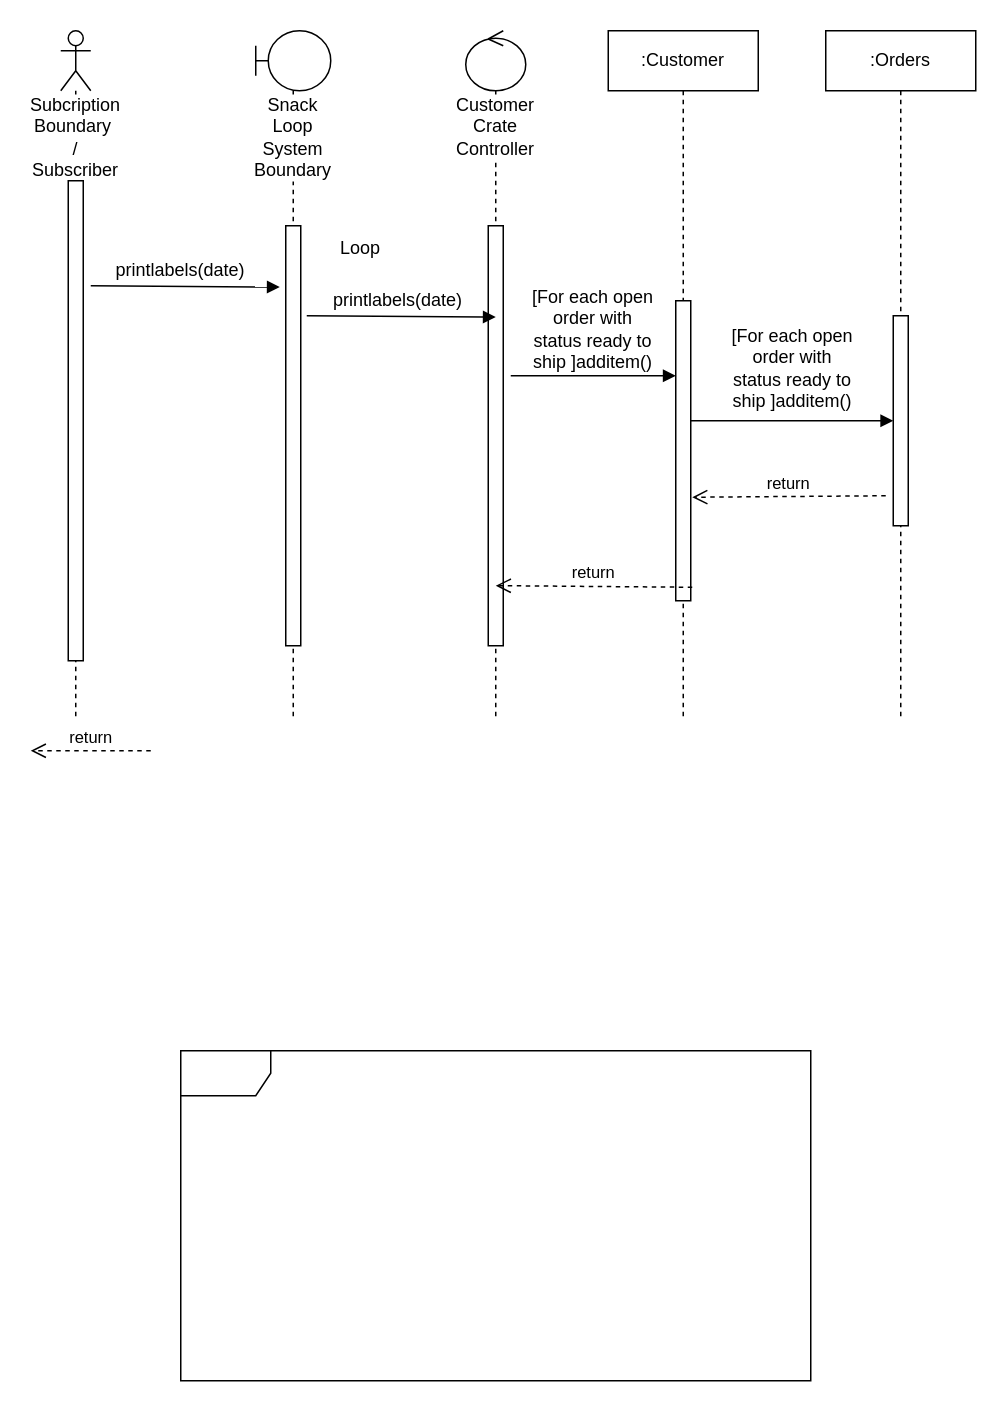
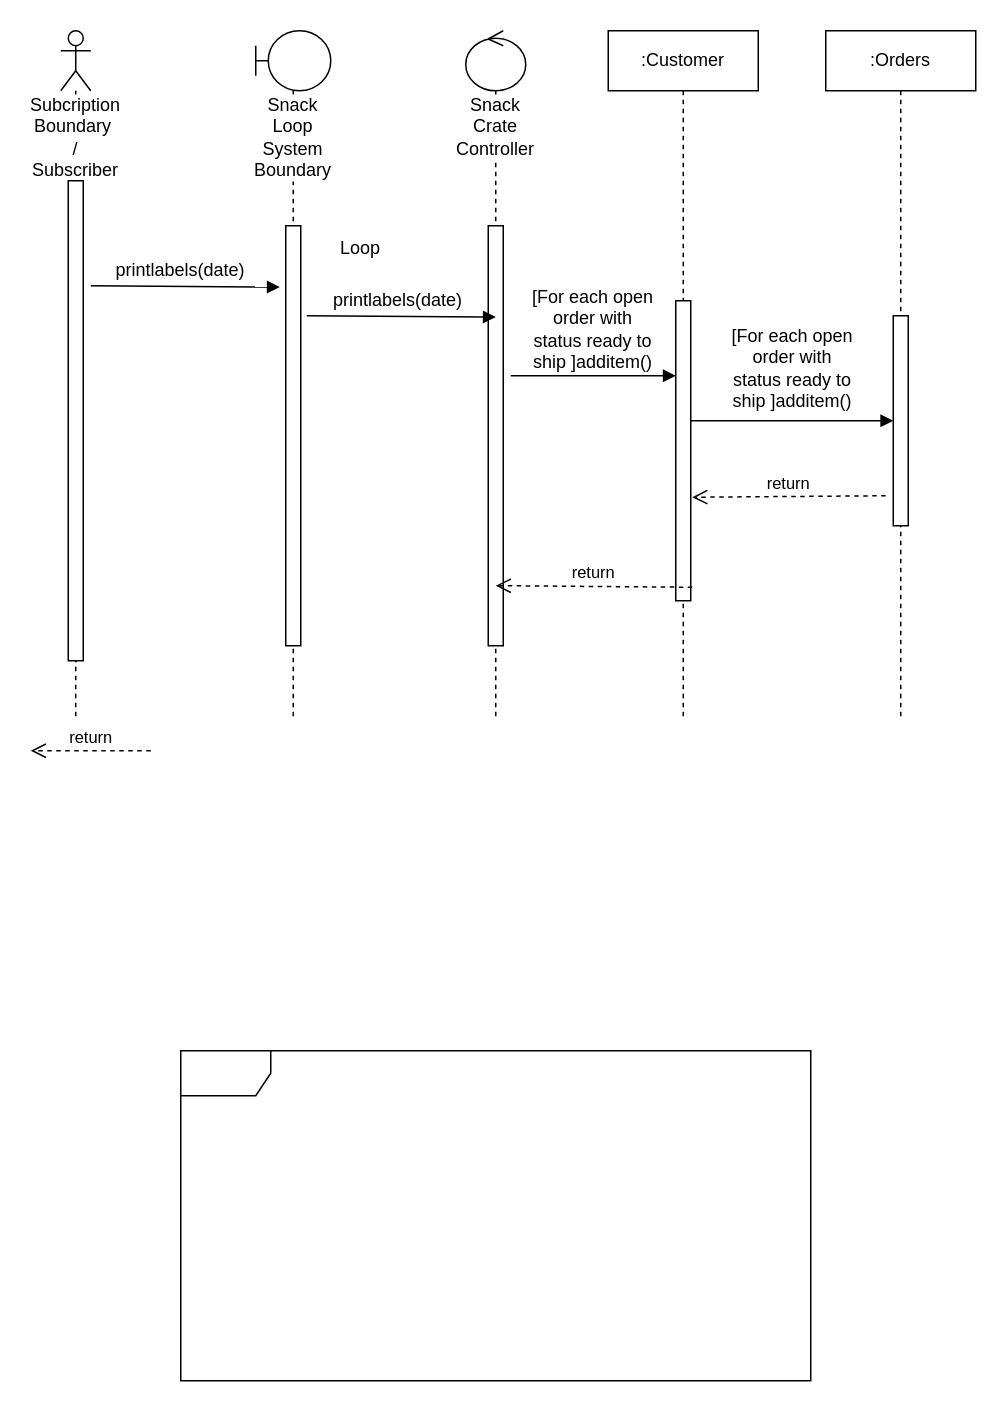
(496, 149) -> (496, 138)
